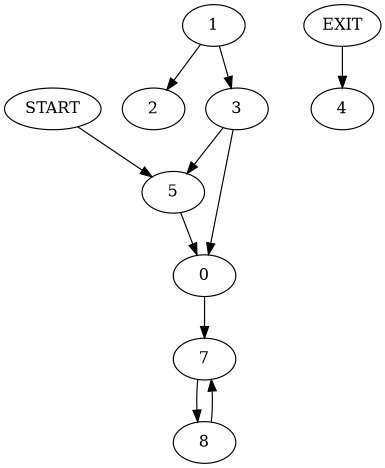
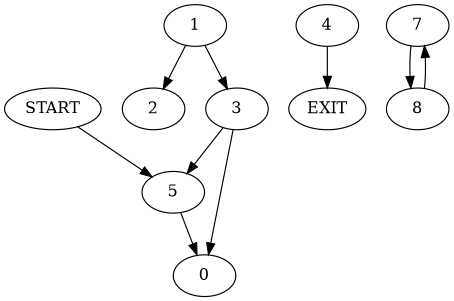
(342, 62) -> (327, 62)
(205, 312) -> none
